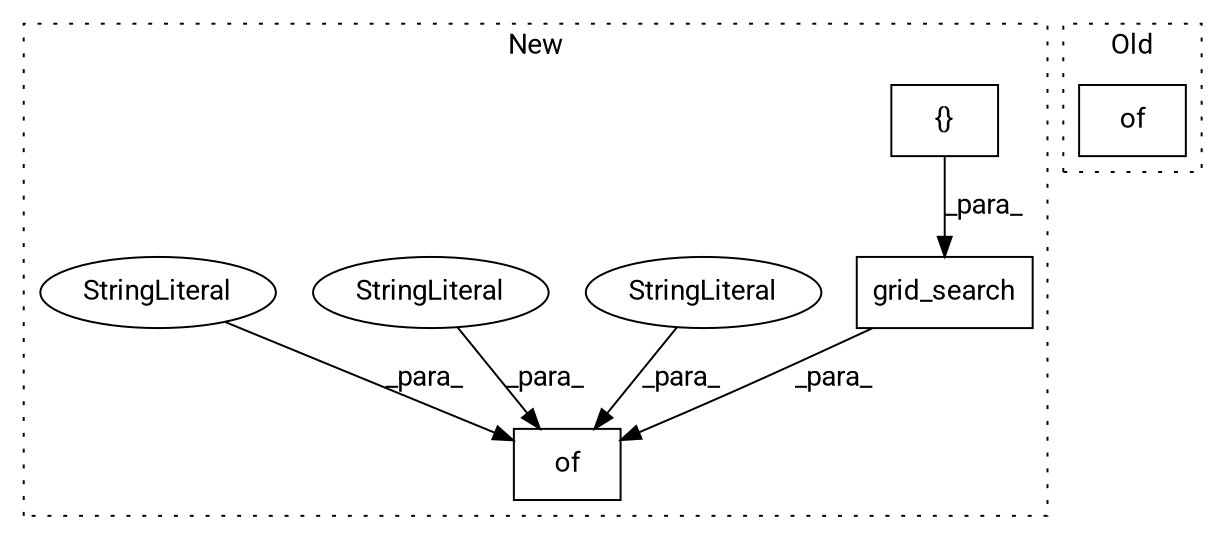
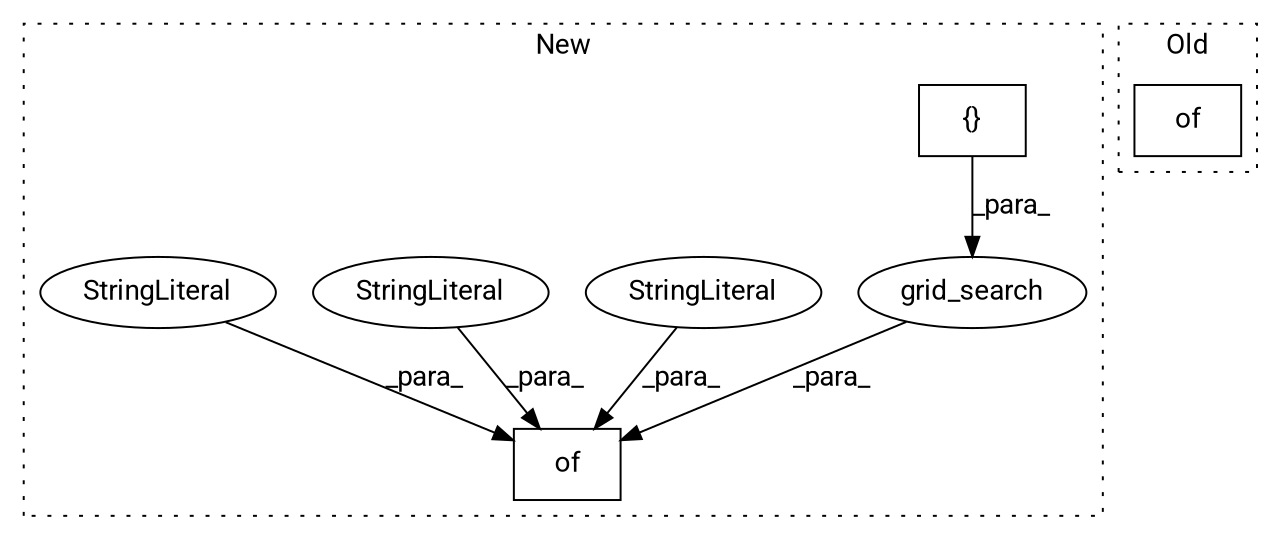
(945, 293) -> (972, 293)
